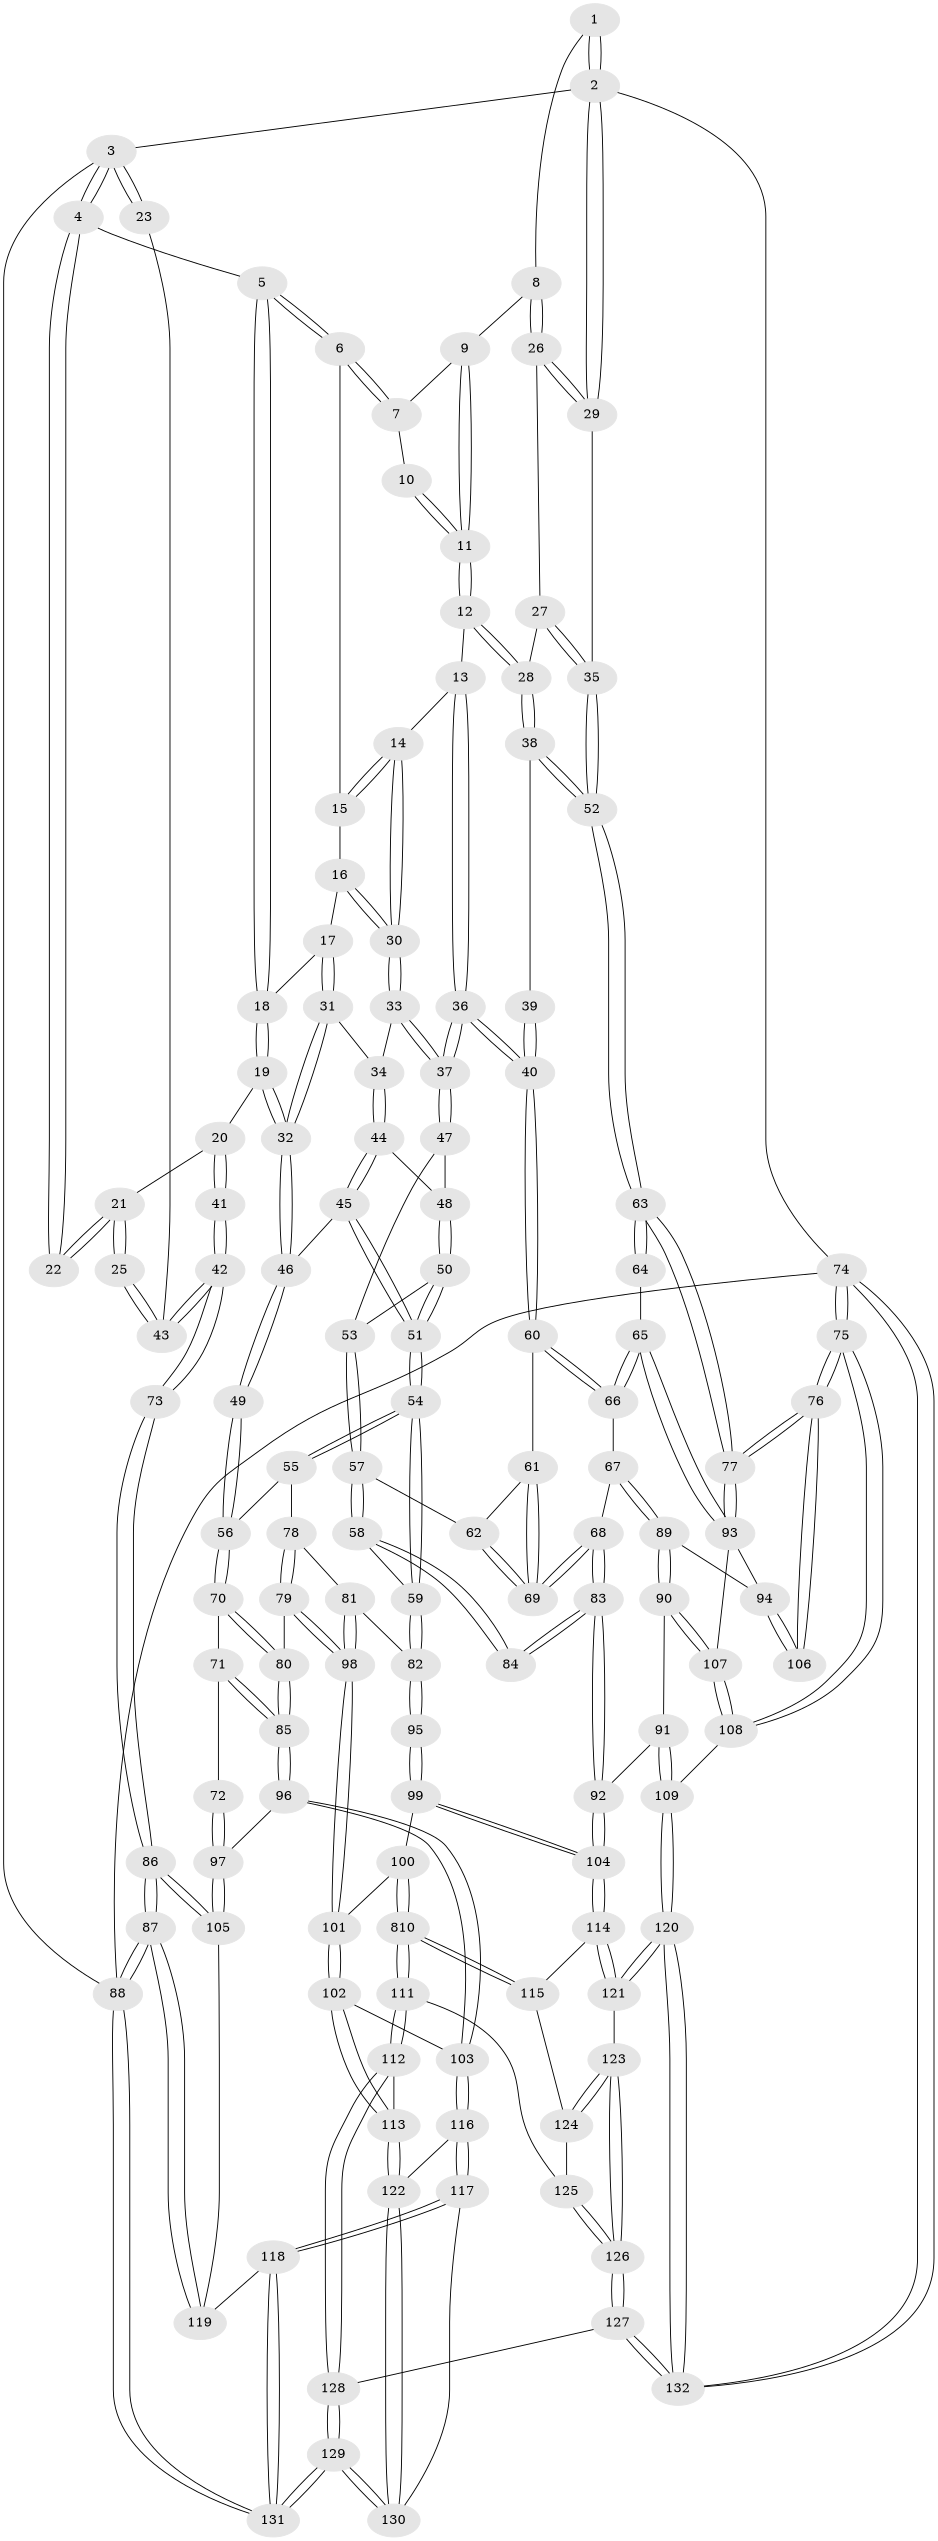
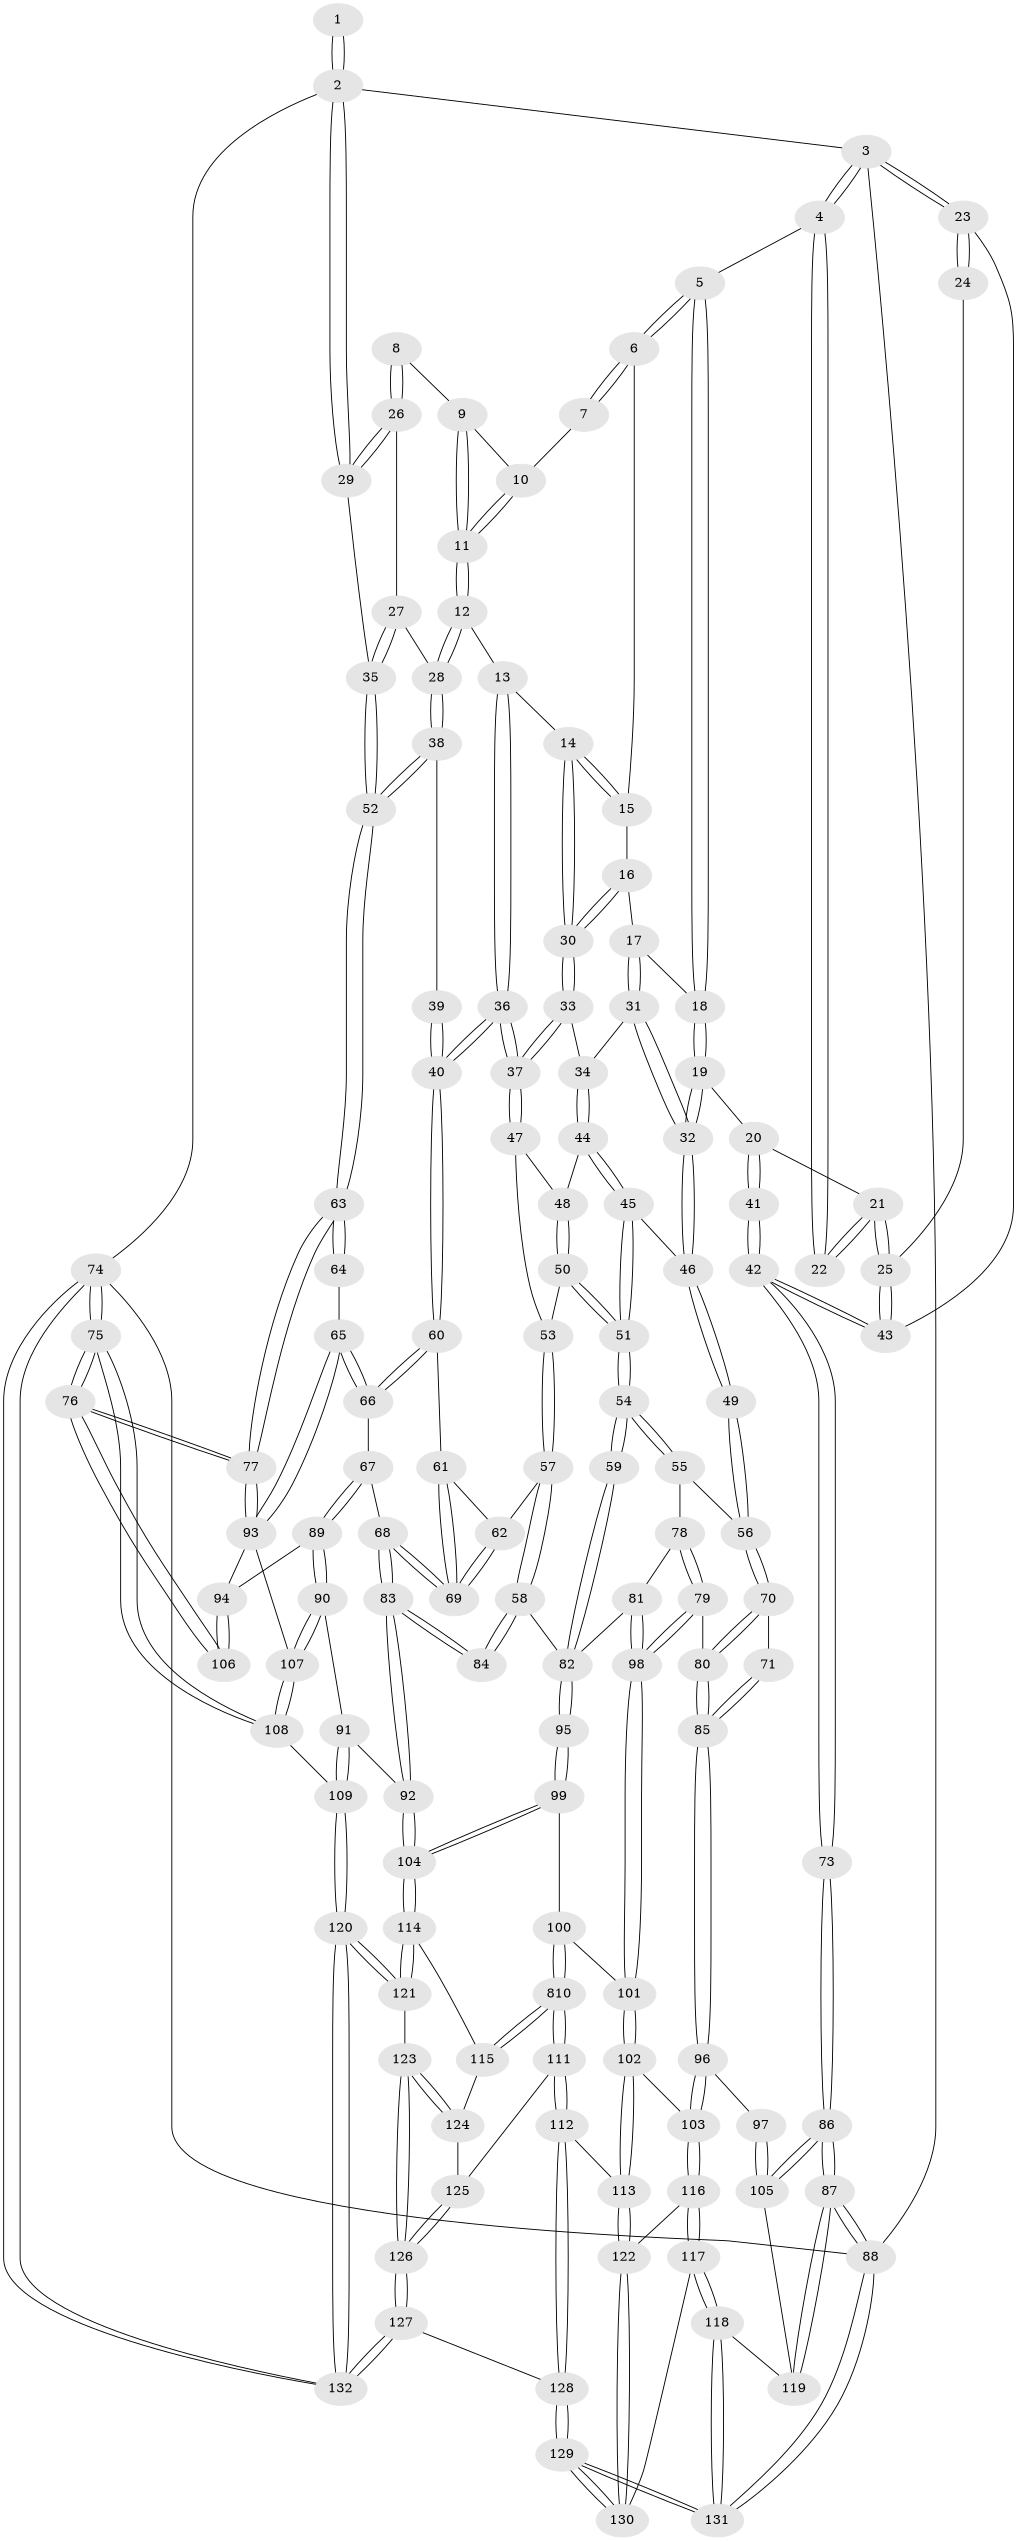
(543, 147) -> none
none -> (963, 283)
(431, 382) -> (492, 448)
(387, 1566) -> (544, 1632)
(218, 1797) -> none
